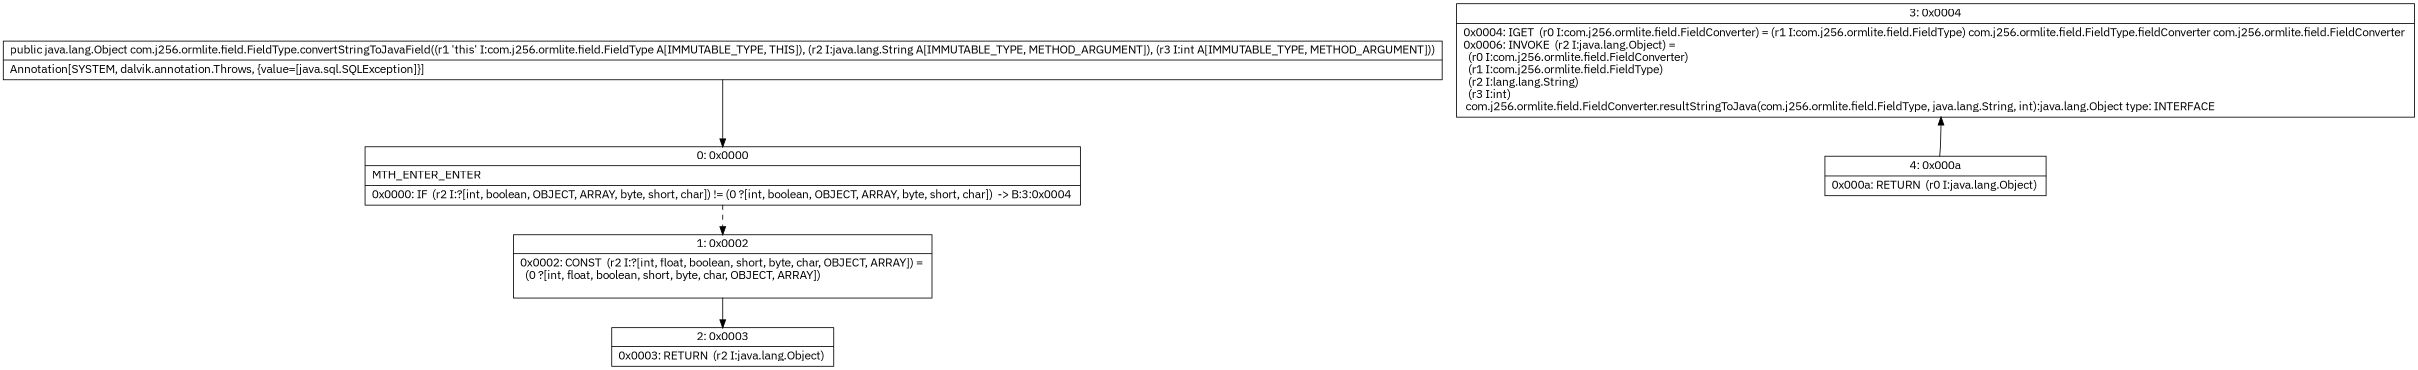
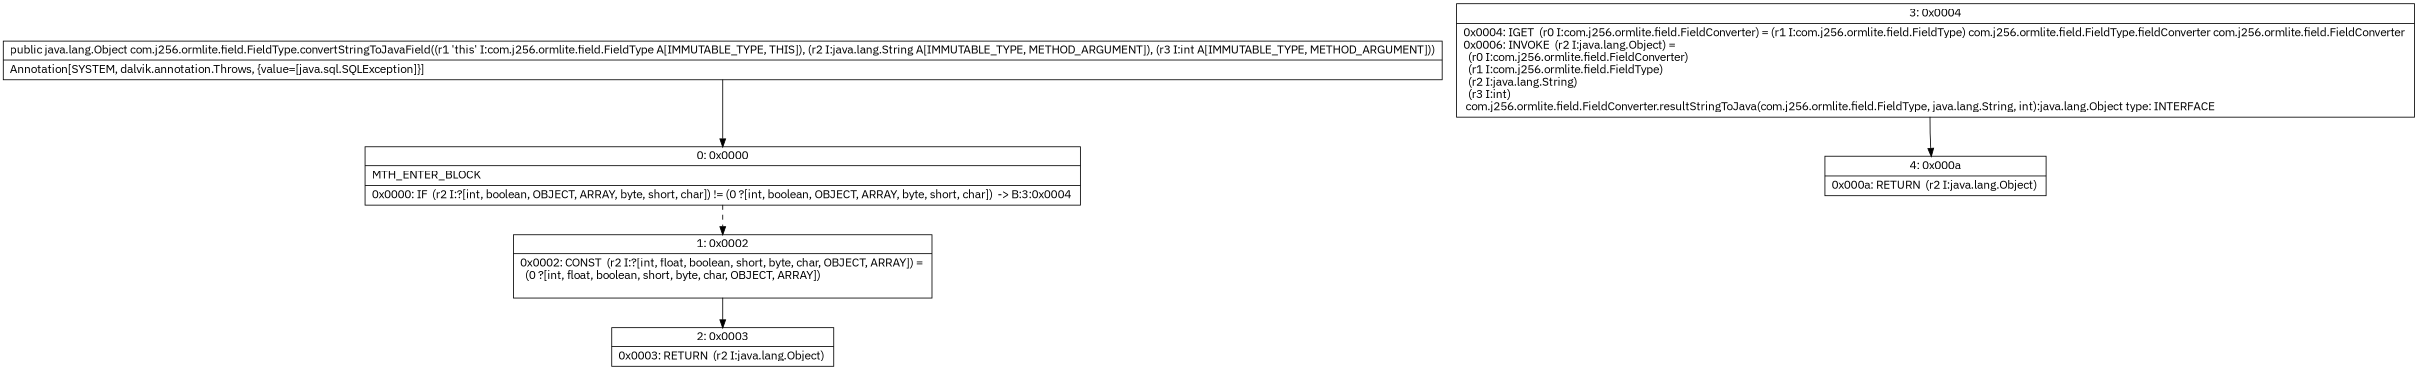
(1521, 82) -> (1520, 82)
(1941, 141) -> (1930, 133)
(426, 175) -> (426, 175)
(1936, 185) -> (1936, 185)
